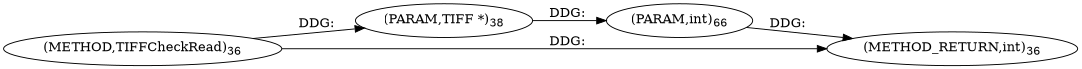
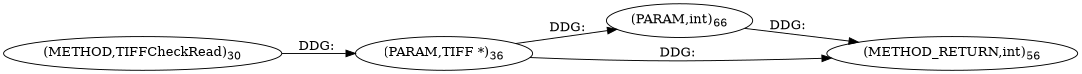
(497, 19) -> (497, 52)
(235, 47) -> (235, 52)
(1034, 47) -> (1034, 52)
(550, 49) -> (676, 61)
